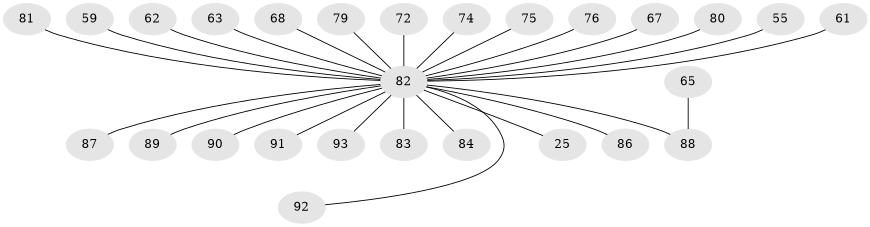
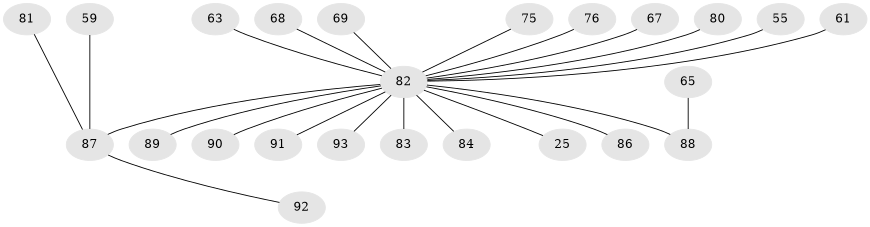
(153, 19) -> none
(341, 19) -> (341, 19)
(404, 19) -> none
(467, 19) -> none
(242, 63) -> (90, 82)
(211, 66) -> (58, 82)
(472, 177) -> (193, 182)
